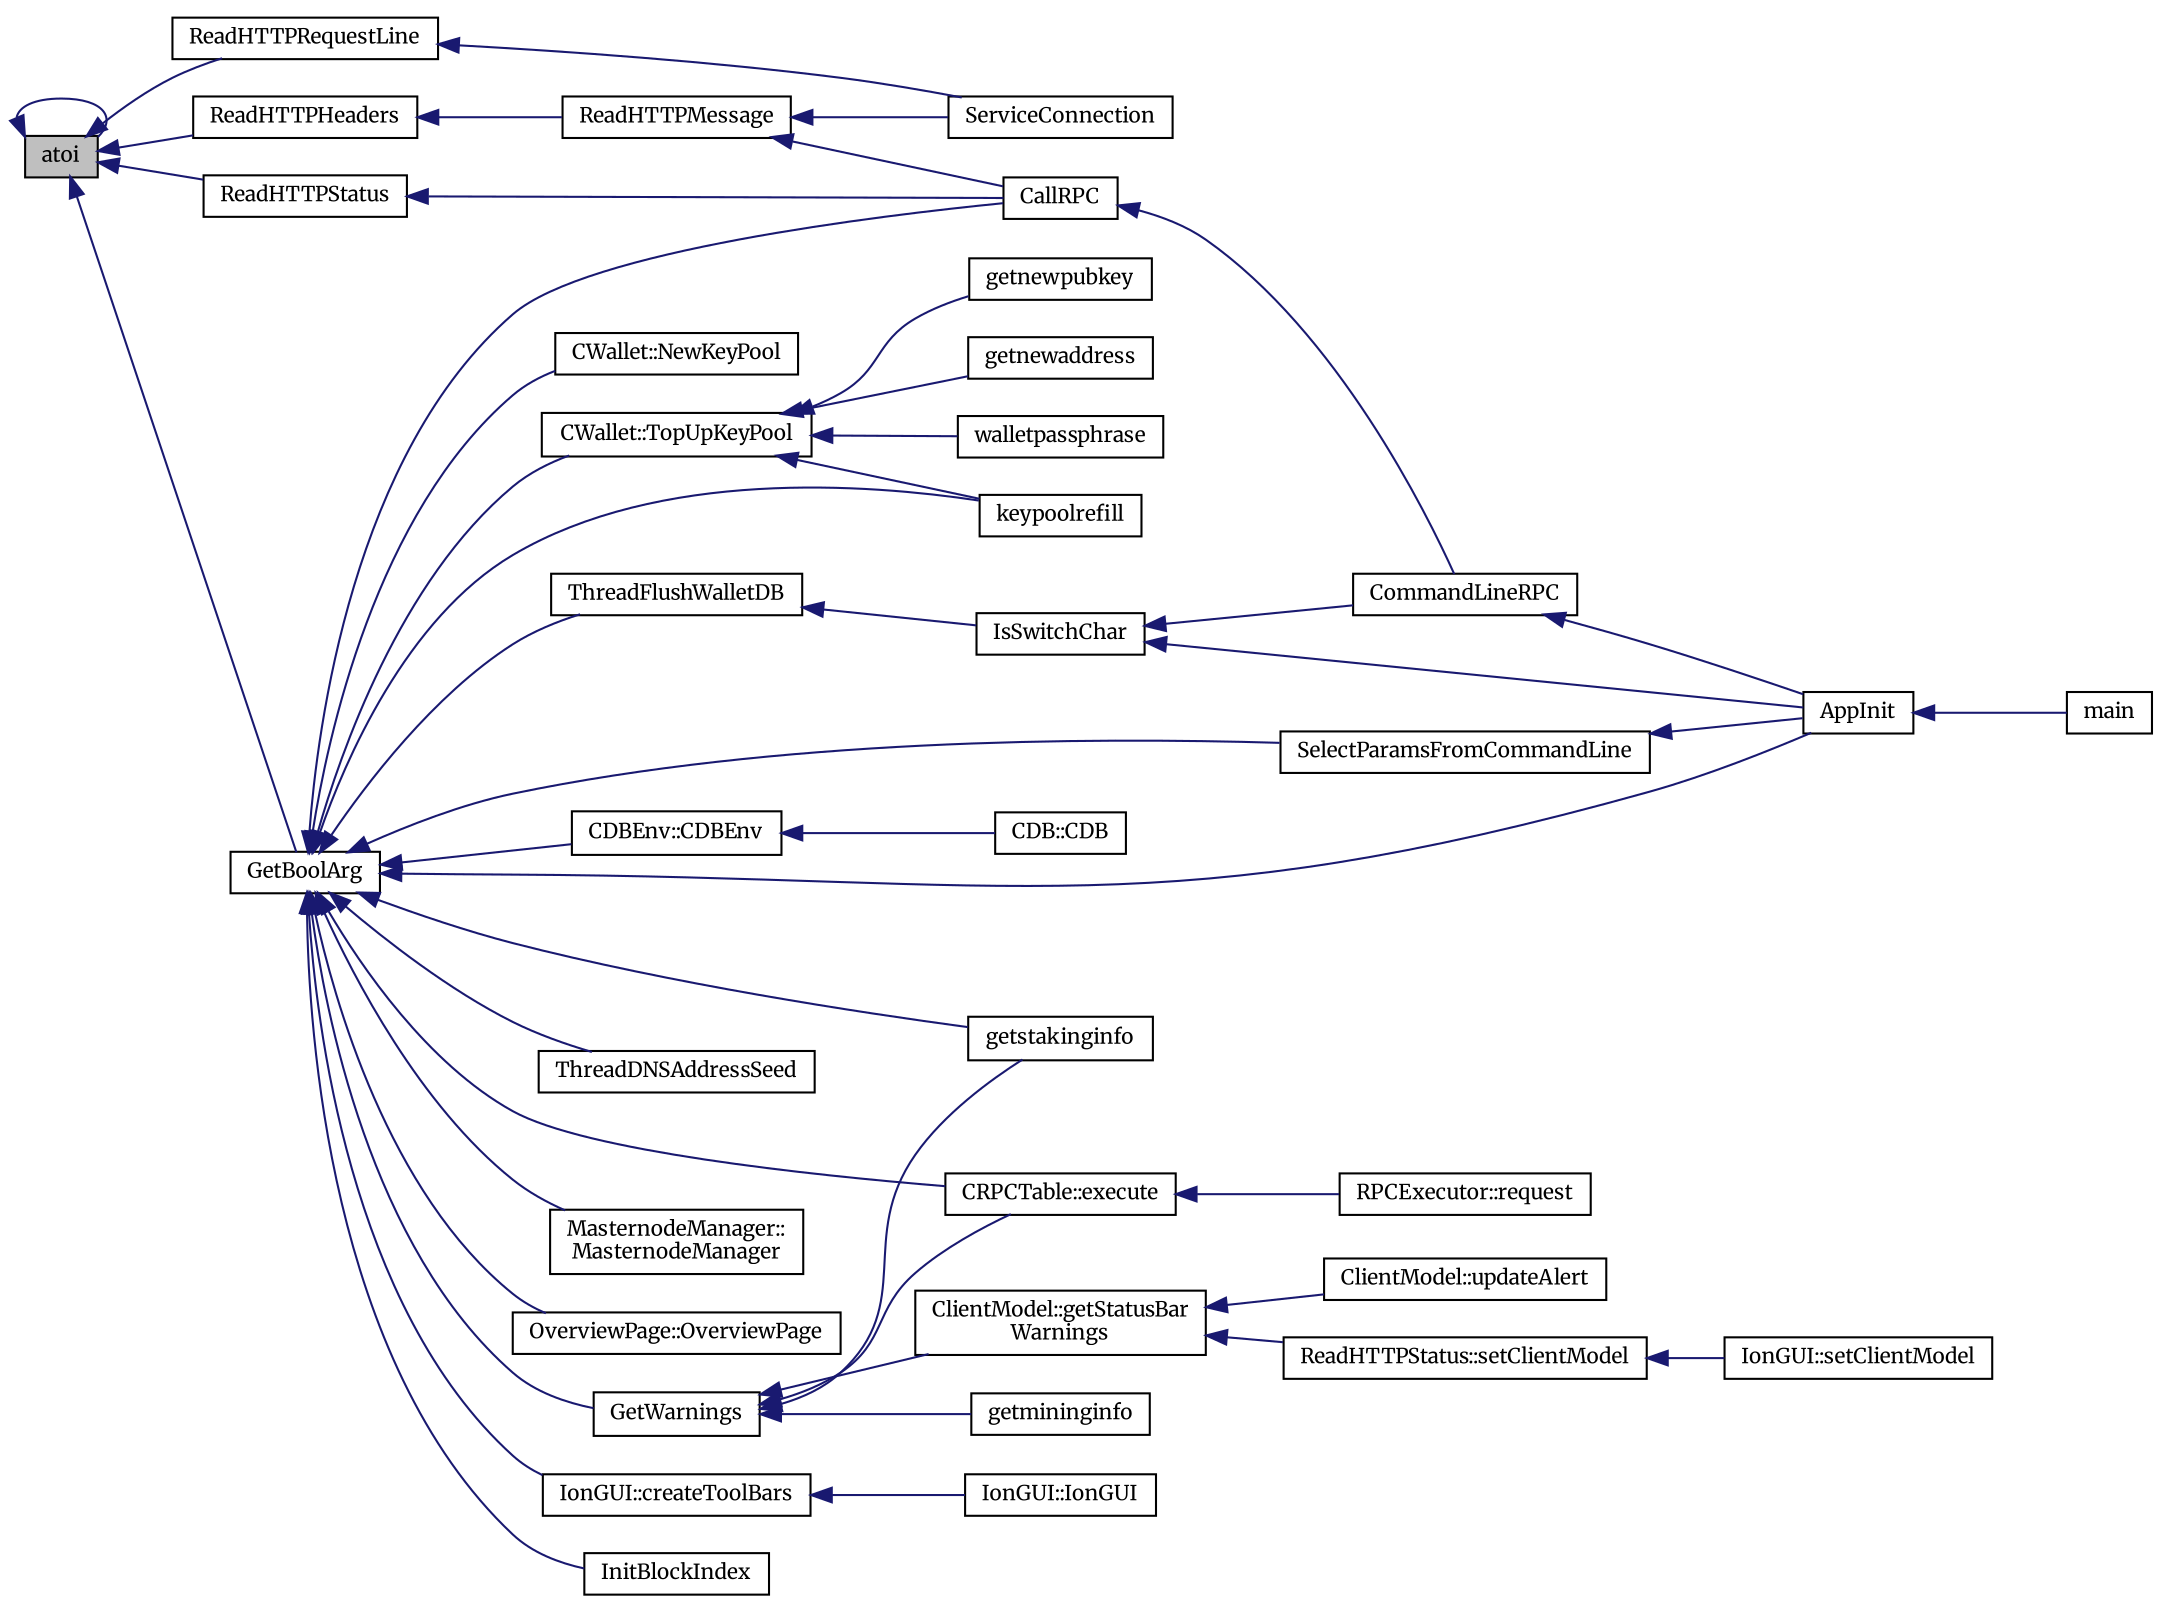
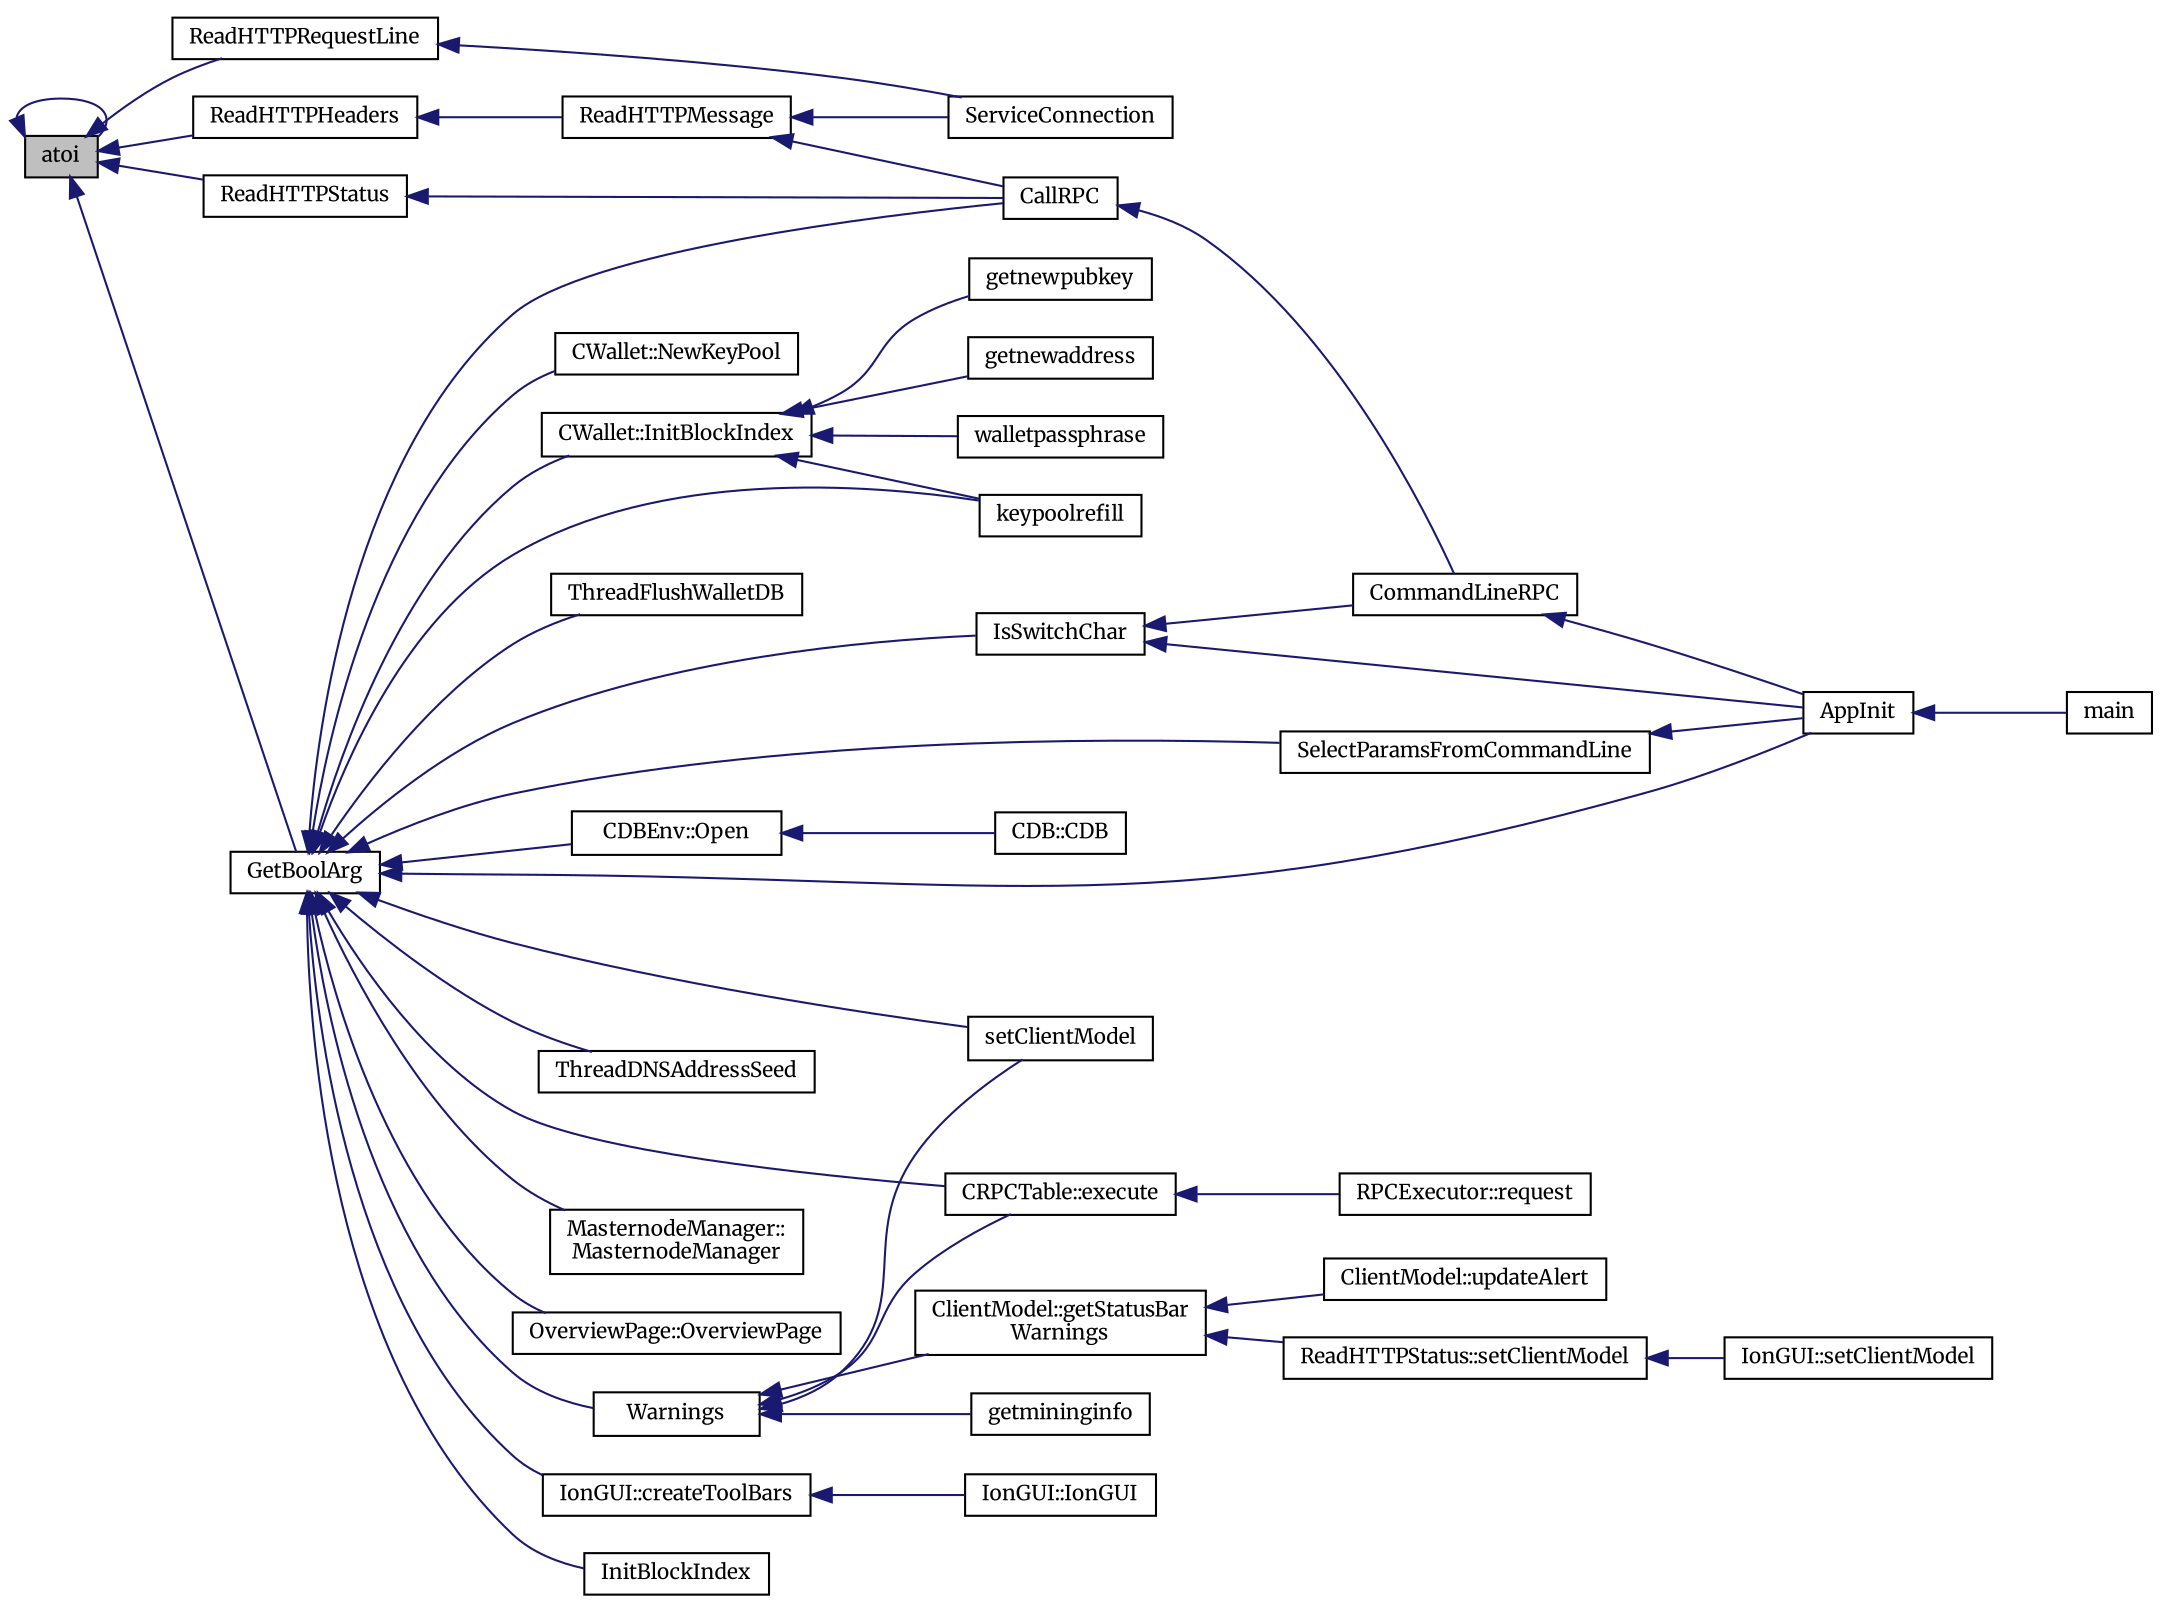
(677, 435) -> (677, 435)
(900, 617) -> (640, 682)
(677, 833) -> (677, 833)
(1061, 1039) -> (1061, 1039)
(677, 1414) -> (677, 1414)
